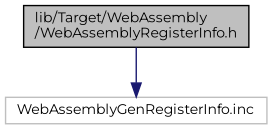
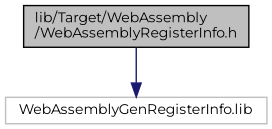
(136, 111) -> (136, 111)
